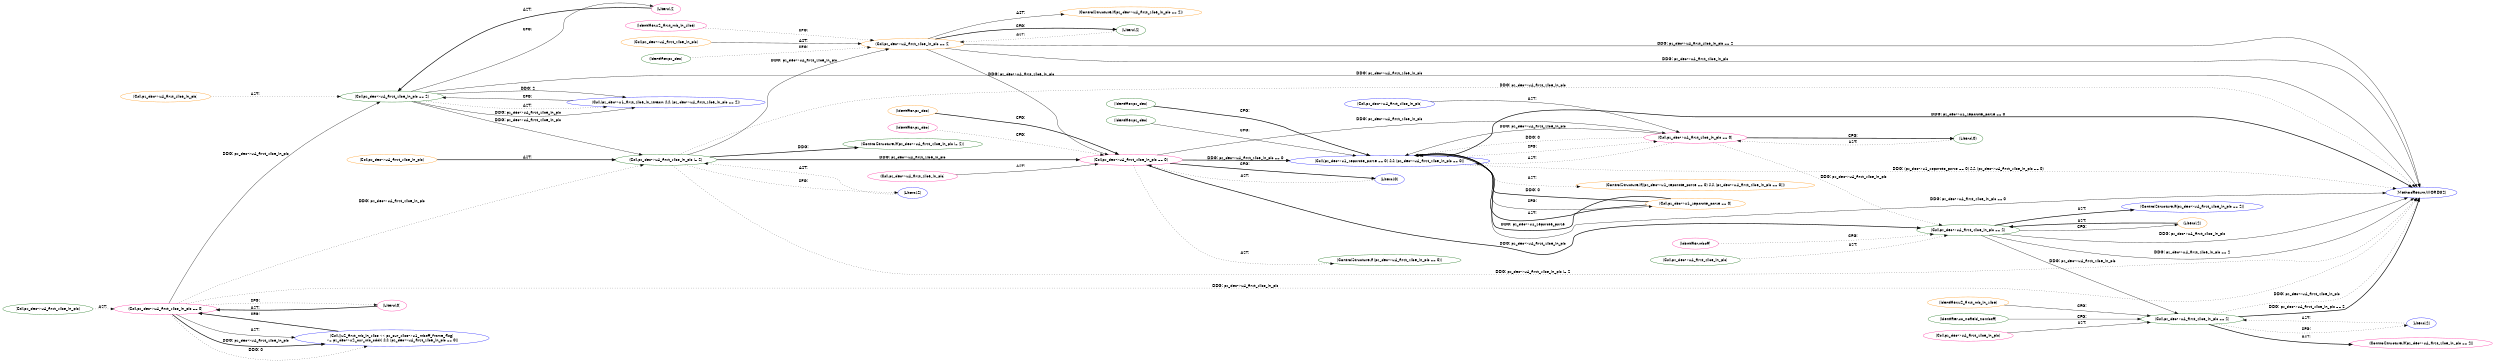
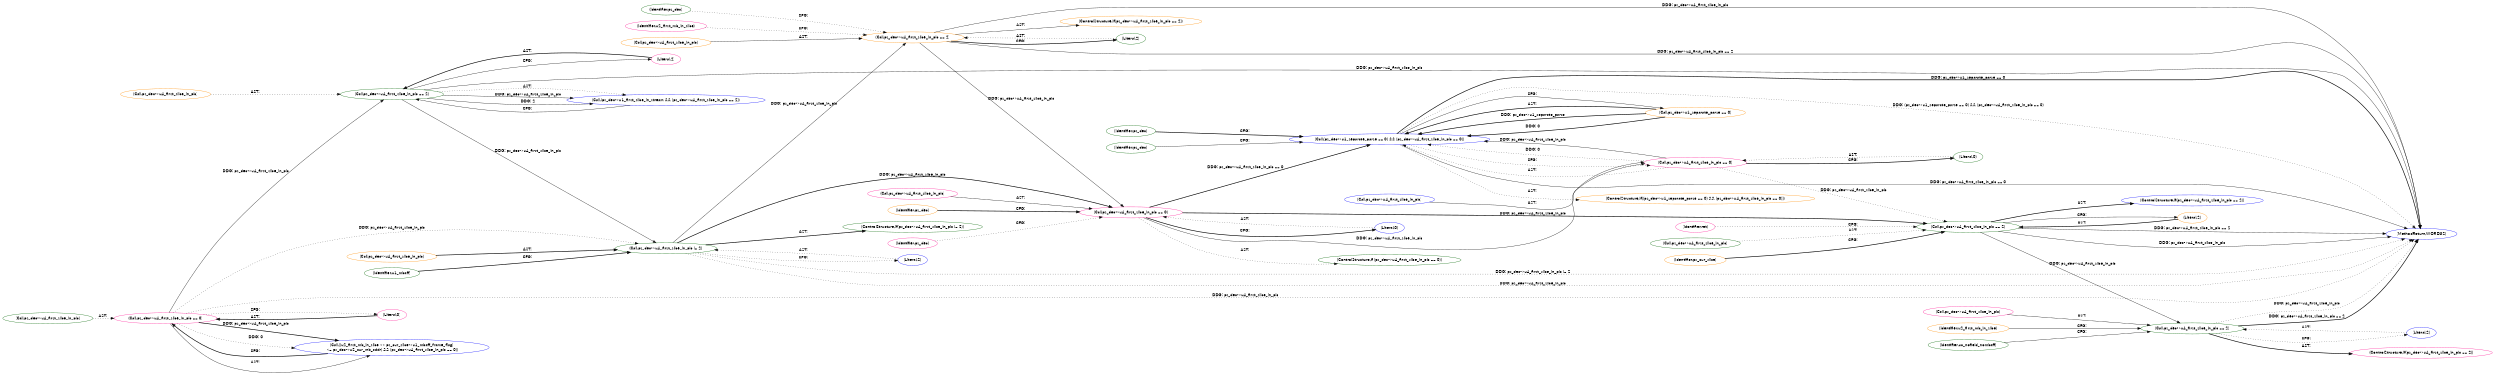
(804, 147) -> (804, 232)
(1695, 244) -> (1695, 227)
none -> (1695, 260)
none -> (392, 273)
